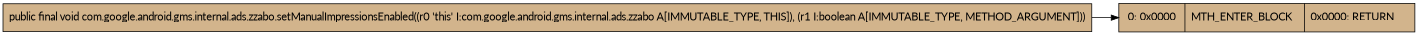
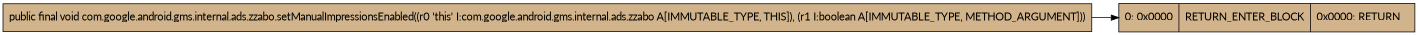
(1242, 17) -> (1245, 17)
